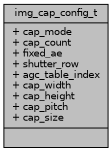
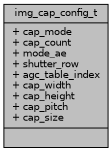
(37, 54) -> (39, 54)
